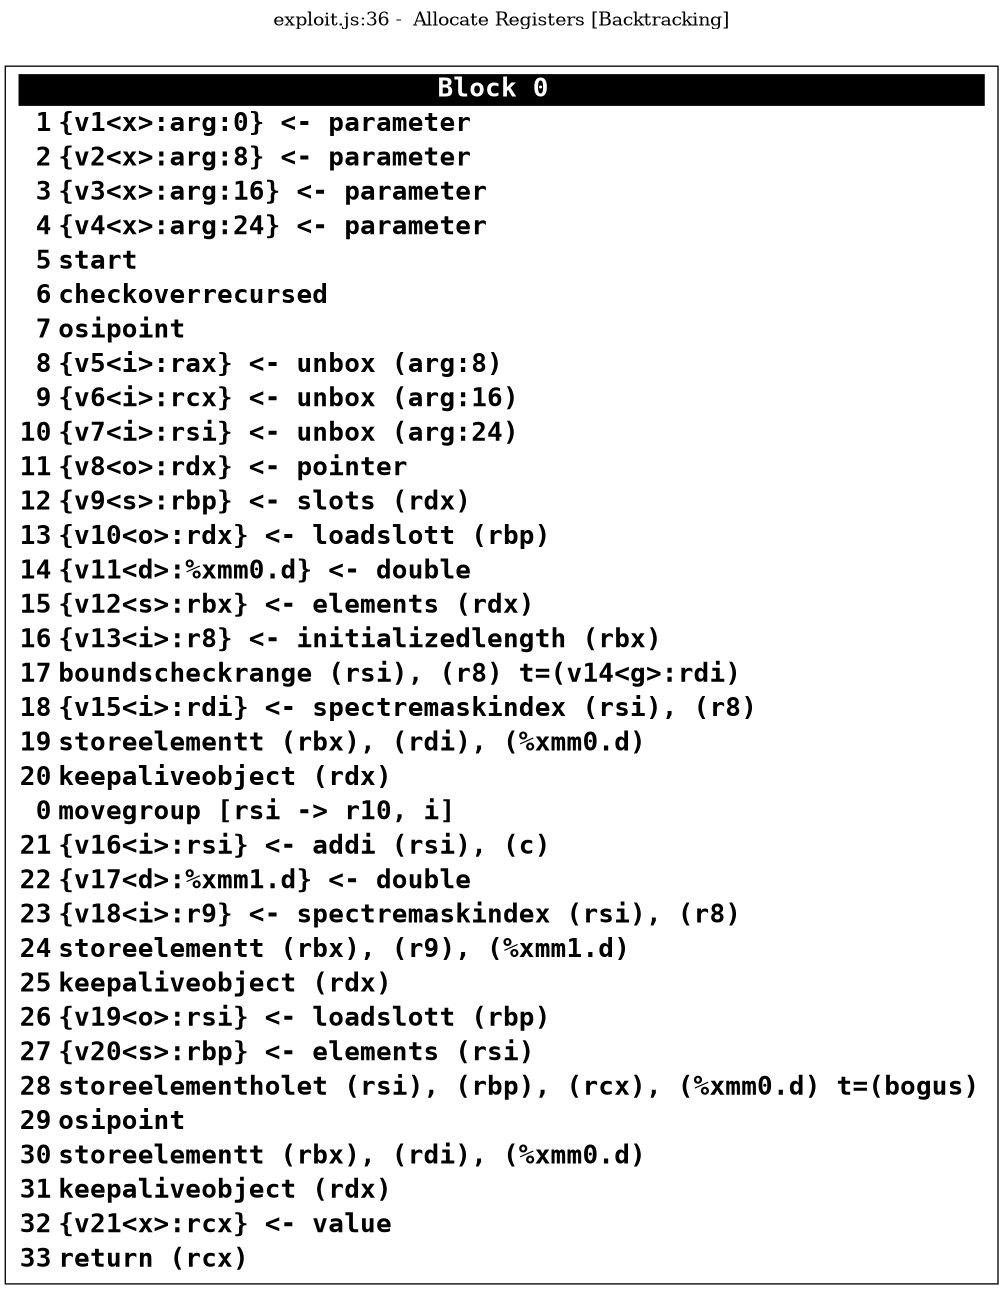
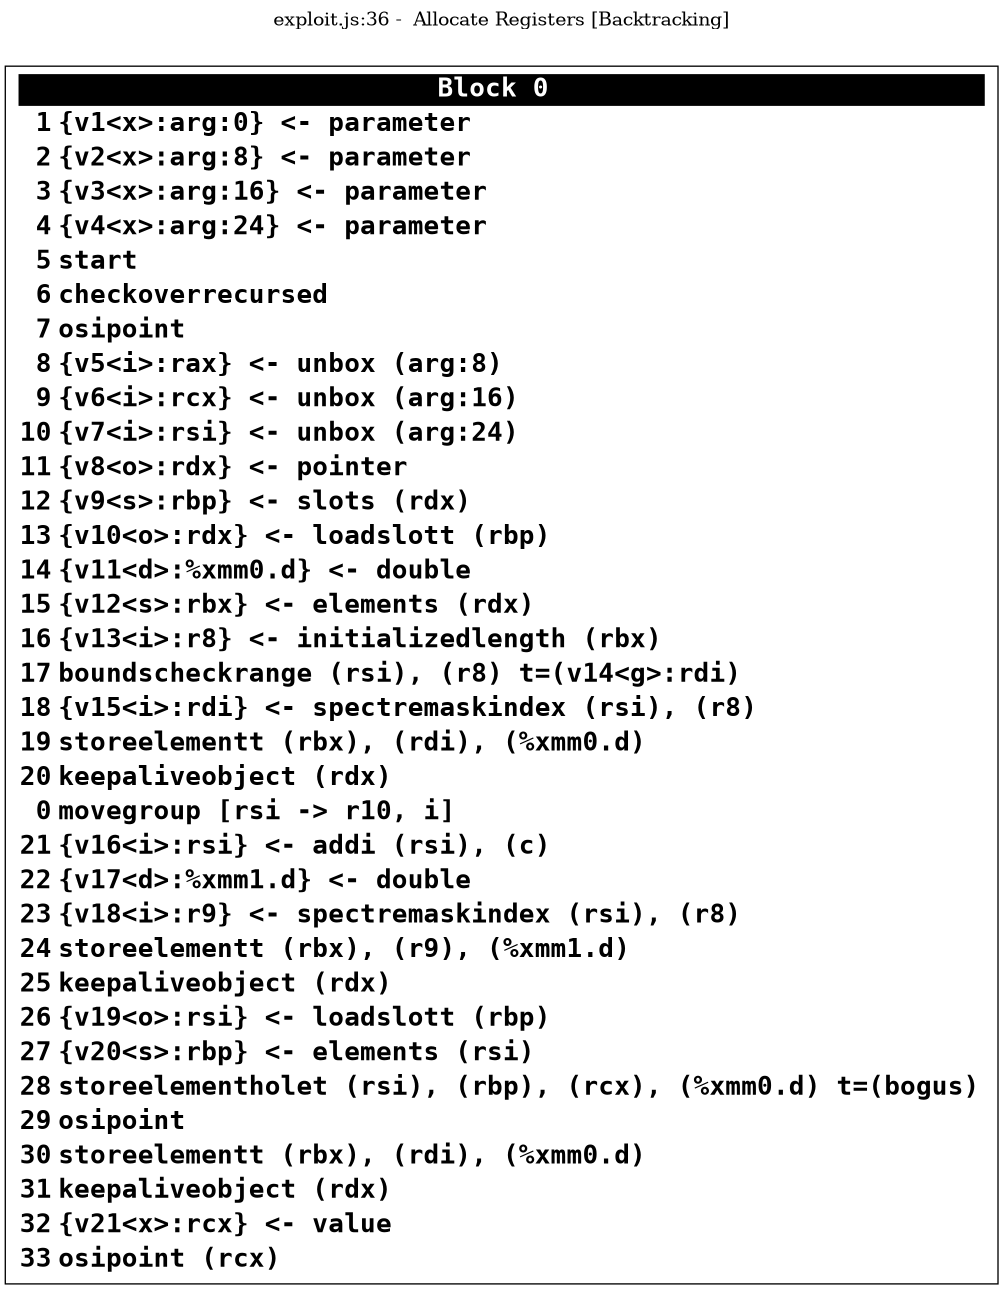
(154, 1259) -> (170, 1259)
